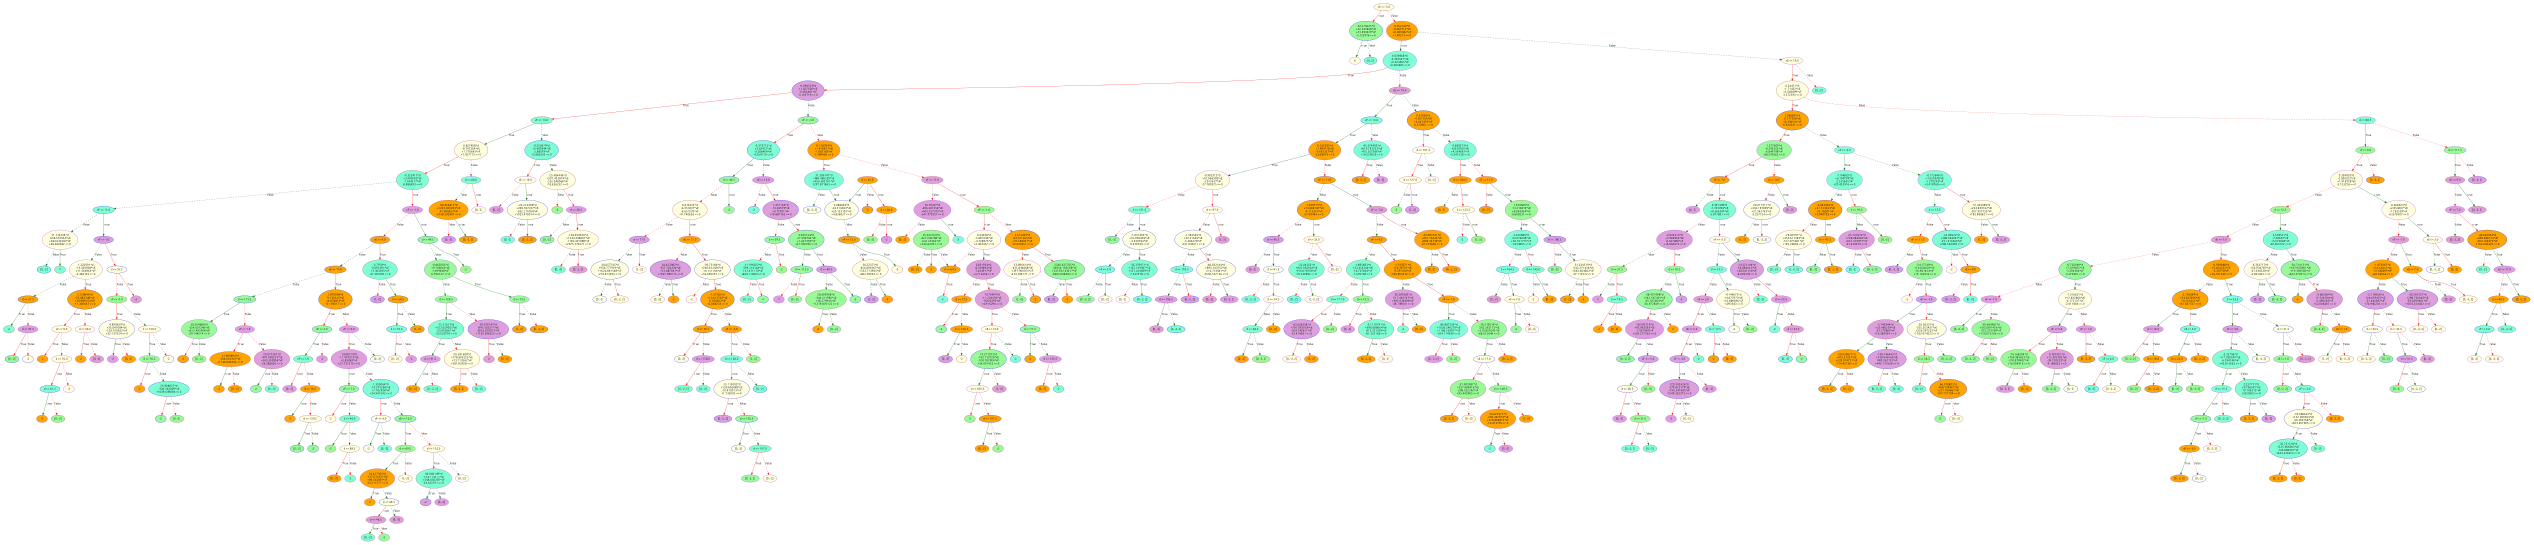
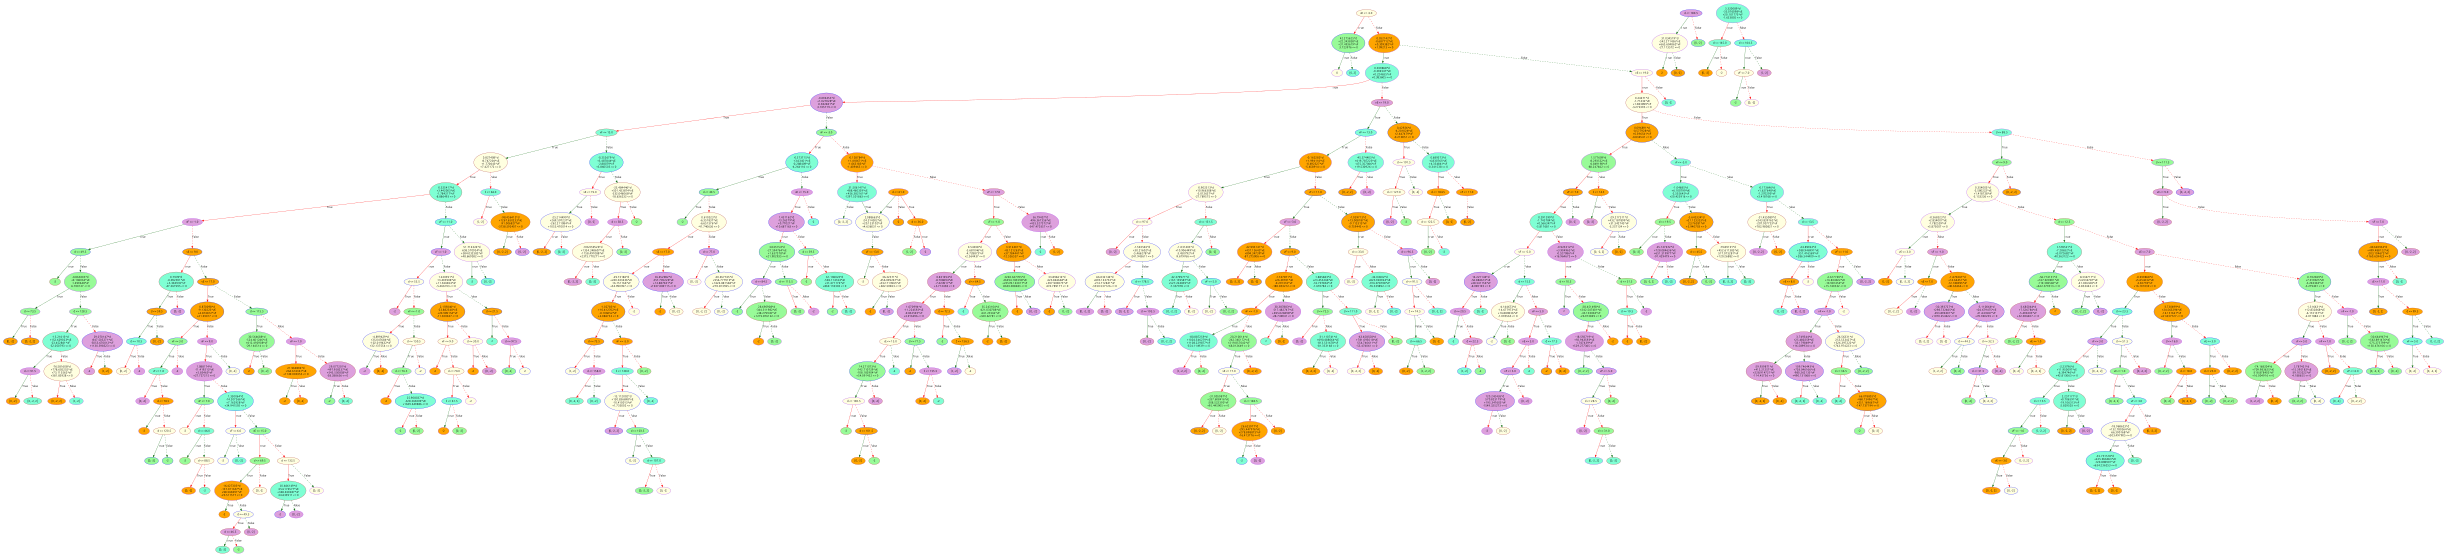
(1521, 210) -> none
(942, 257) -> (981, 293)
(1846, 359) -> (1764, 371)
